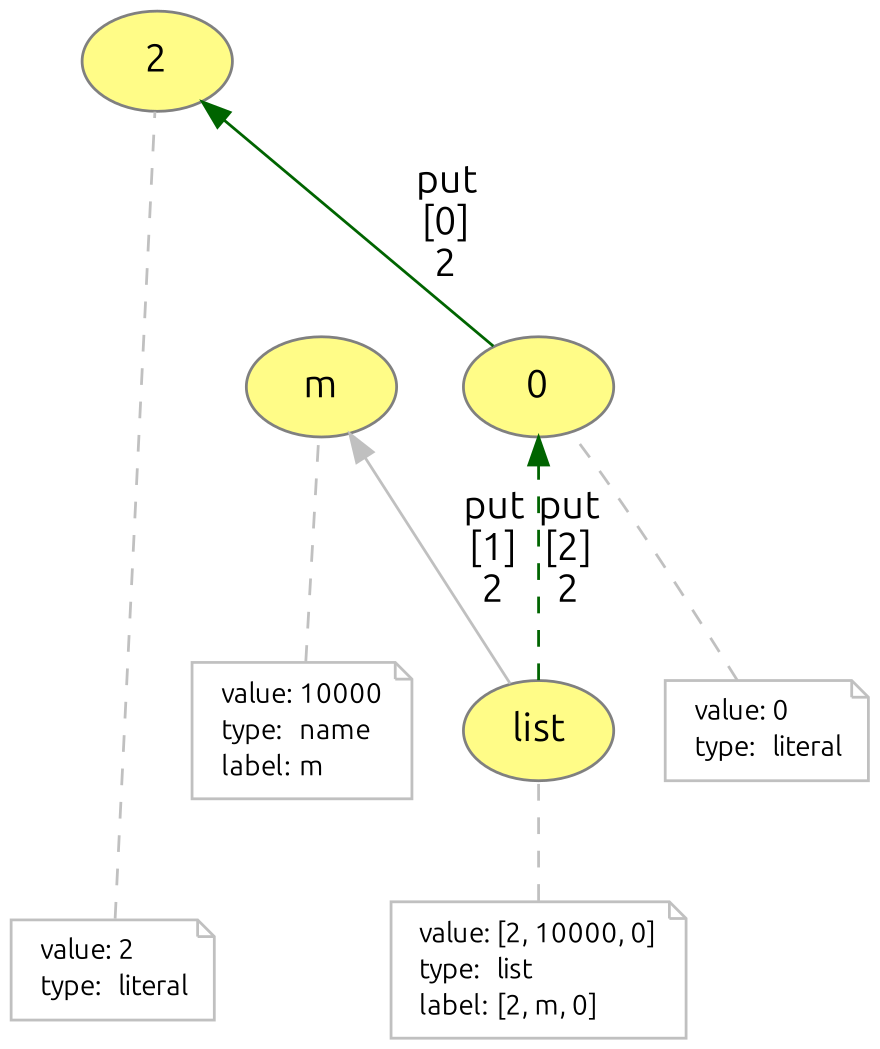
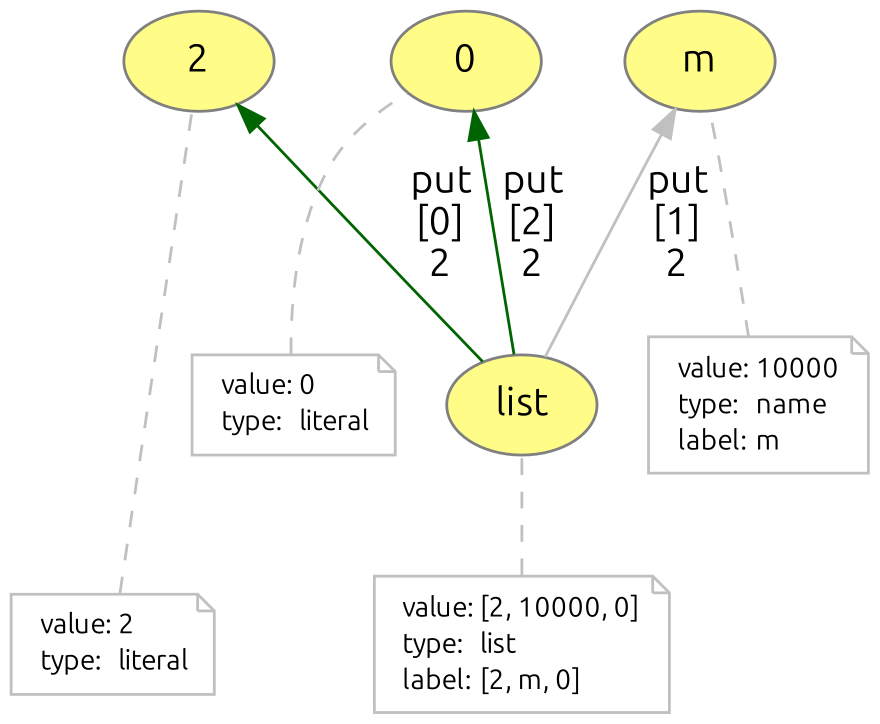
(359, 233) -> (370, 244)
(539, 573) -> (496, 247)
